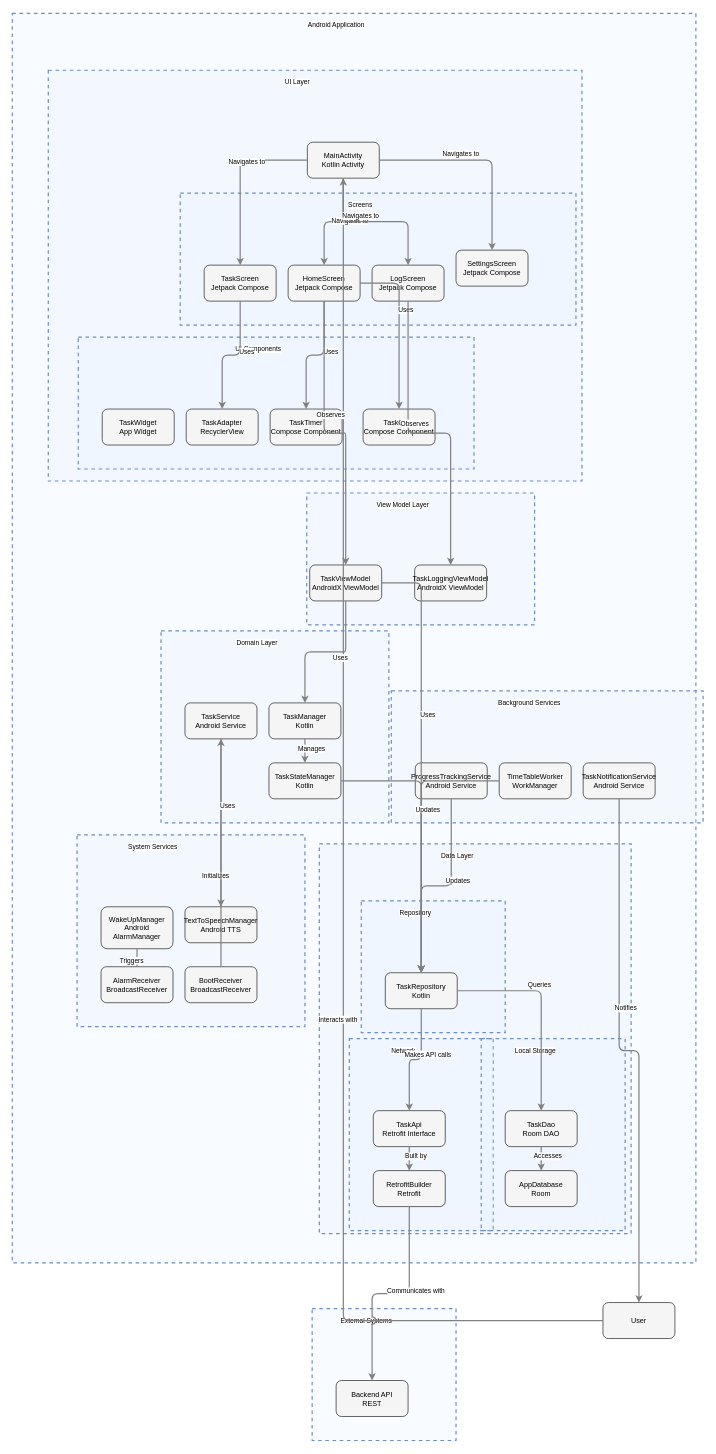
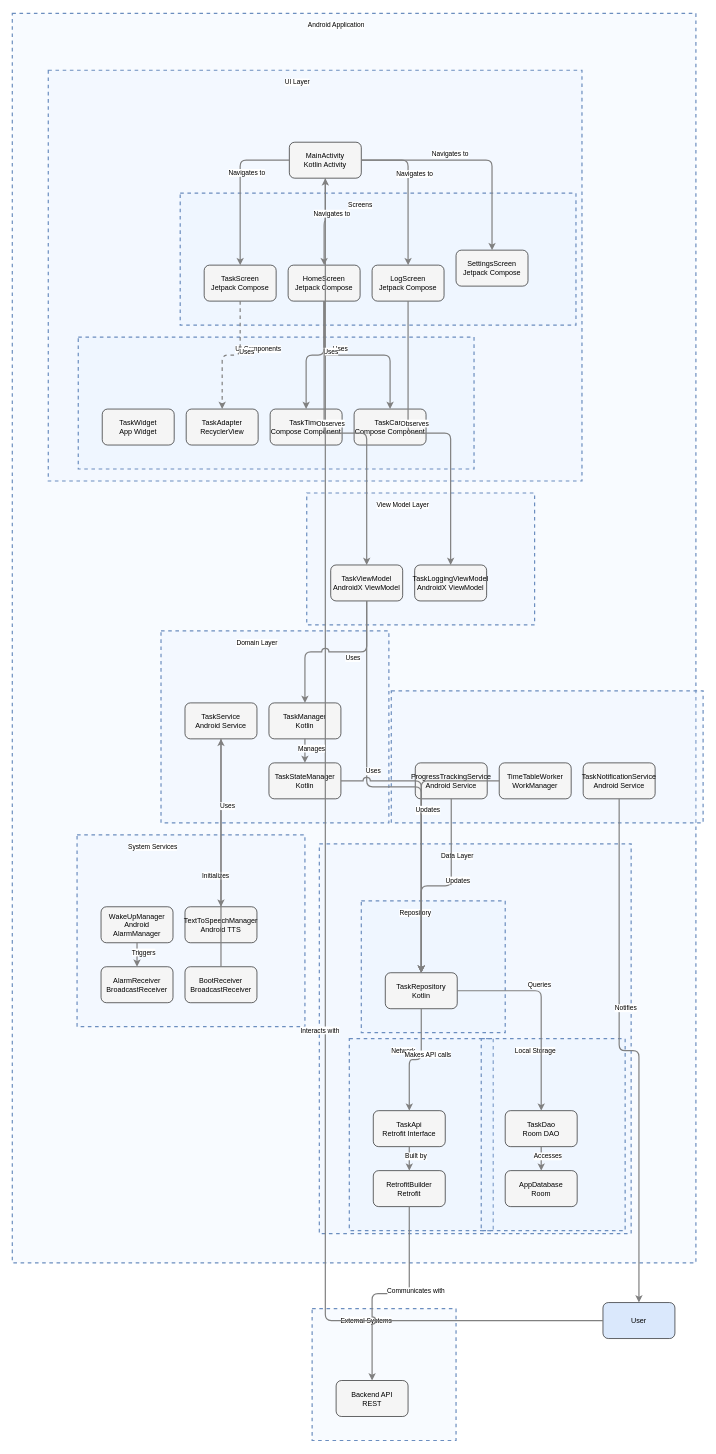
(344, 160) -> (326, 160)
(222, 371) -> (222, 371)
(399, 427) -> (390, 427)
(346, 583) -> (367, 583)
(530, 703) -> none
(137, 928) -> (137, 925)
(639, 1321) -> (639, 1321)
